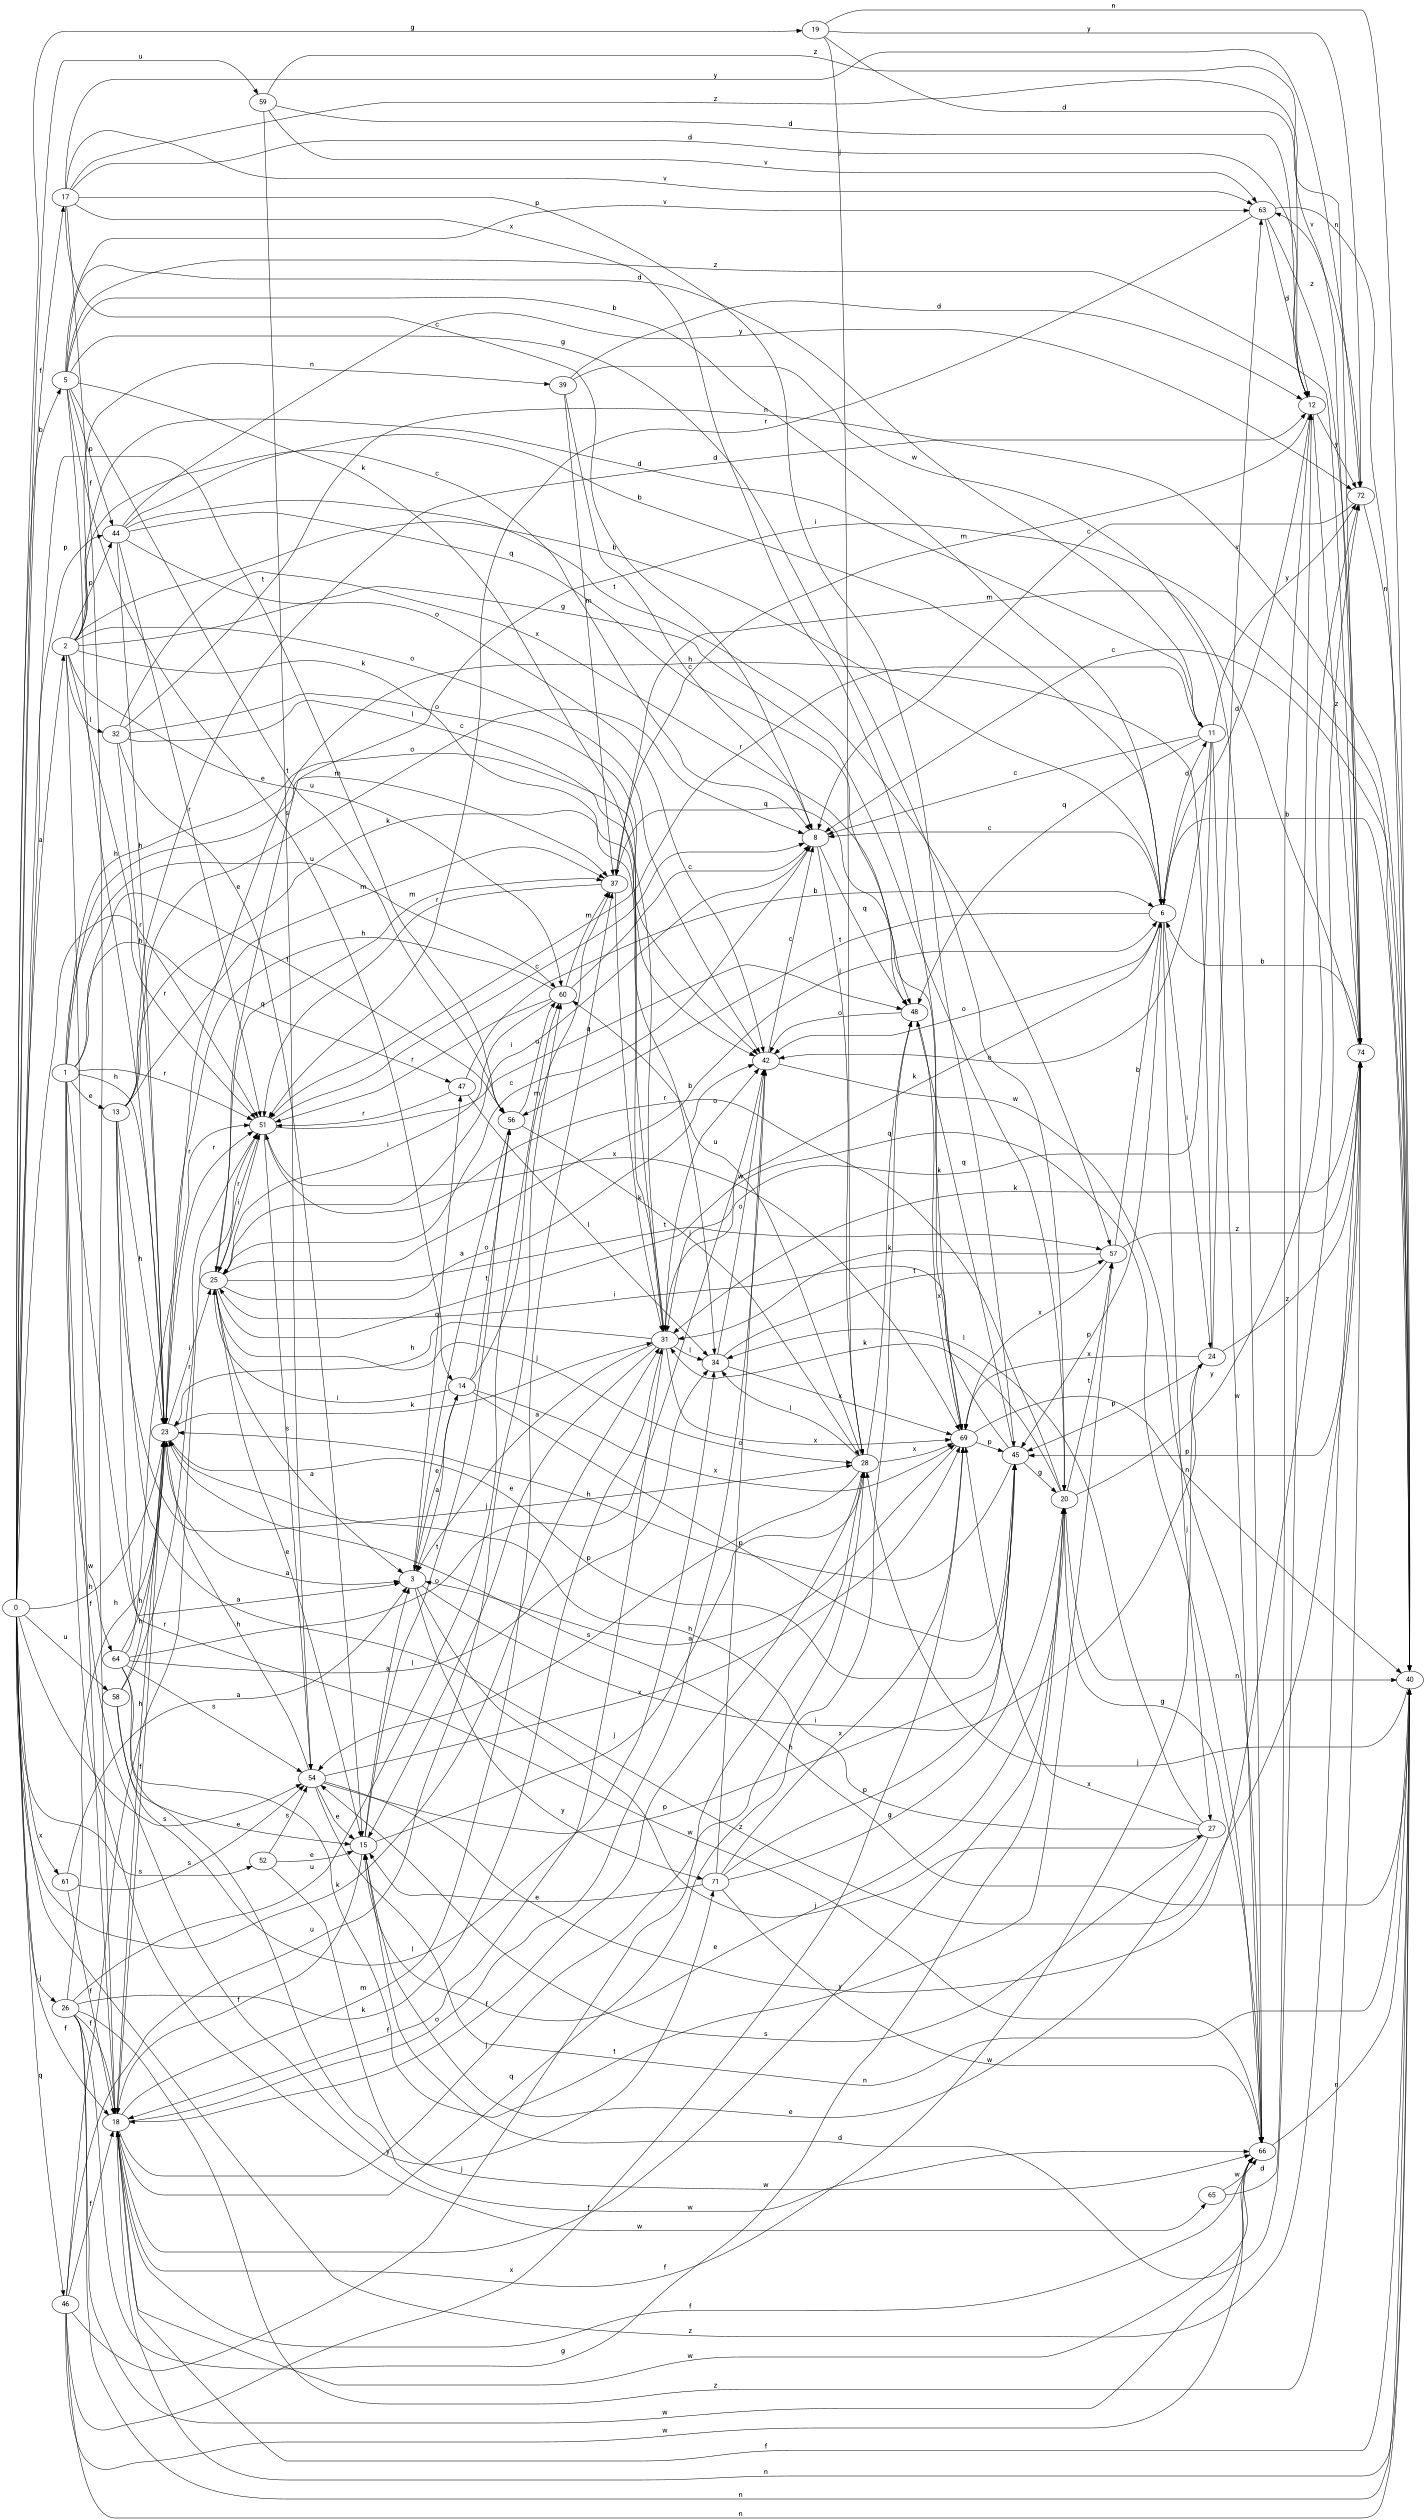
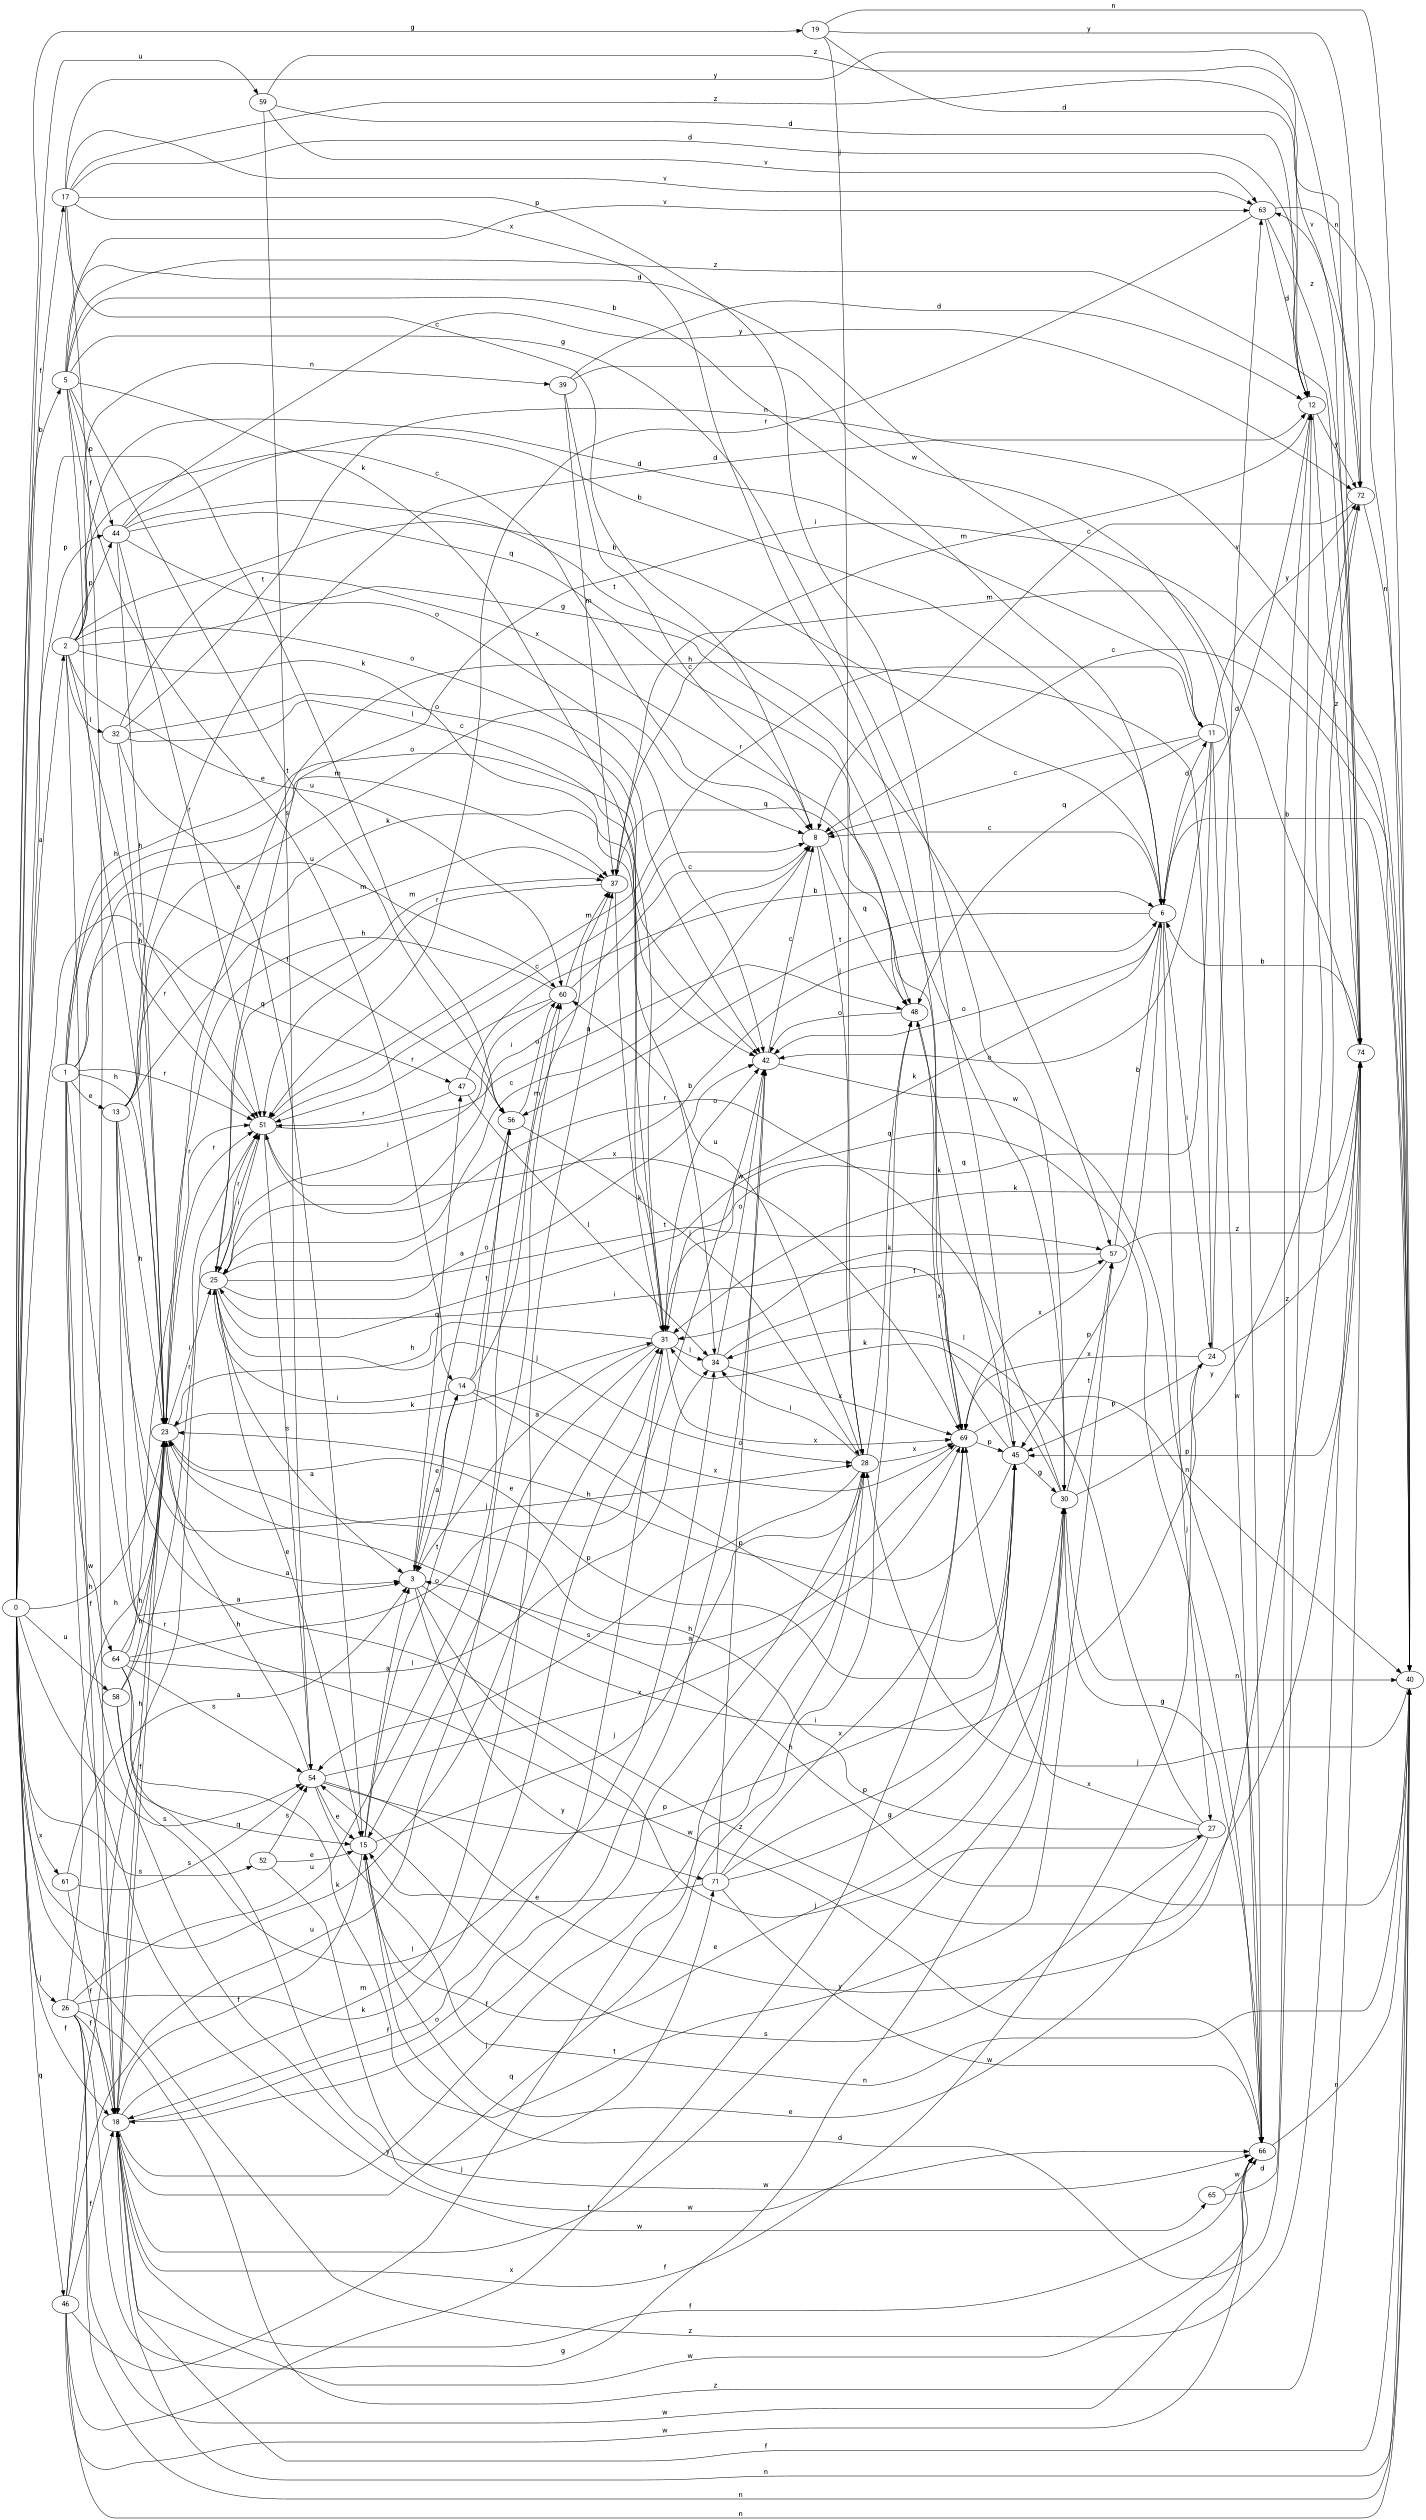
(1064, 1500) -> (1064, 1500)
(238, 1825) -> (238, 1825)
